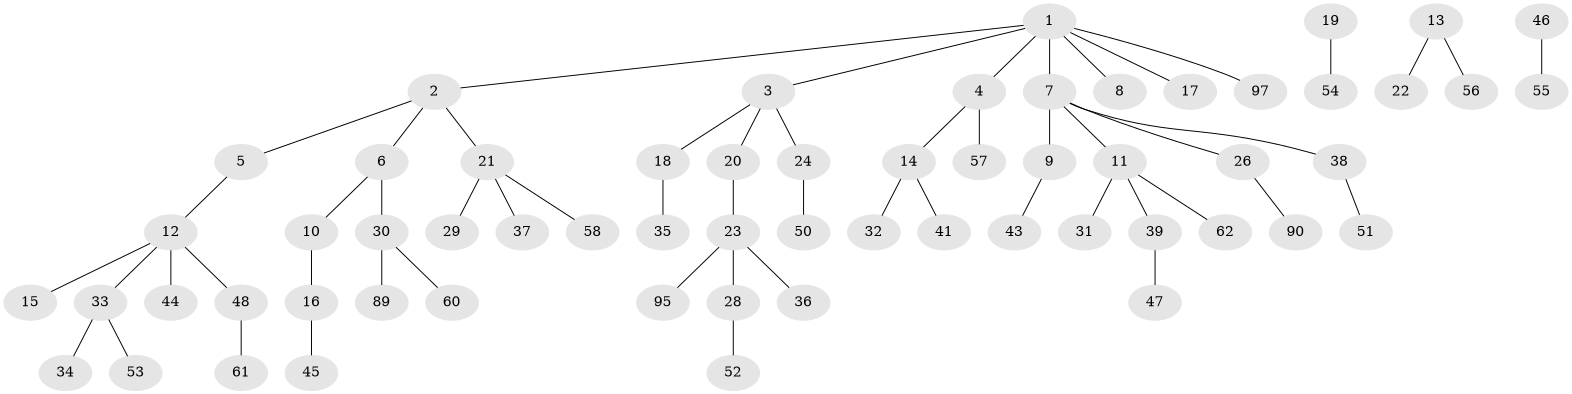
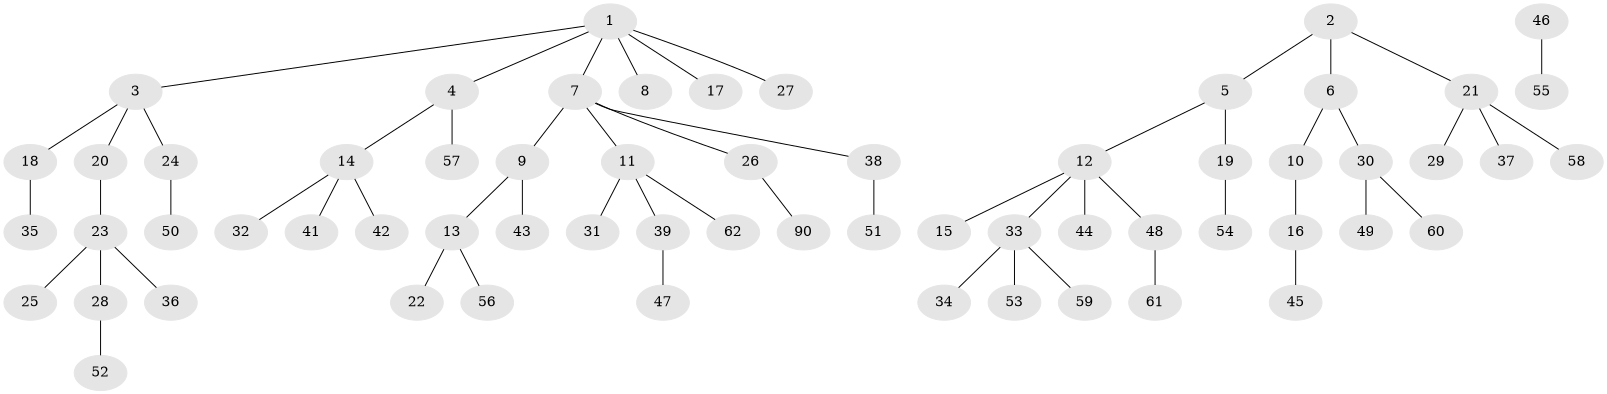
(742, 57) -> none
(1261, 92) -> (786, 92)
none -> (1225, 127)
none -> (487, 197)
none -> (382, 232)
(382, 303) -> (1366, 232)
(663, 303) -> (30, 303)
none -> (1085, 303)
